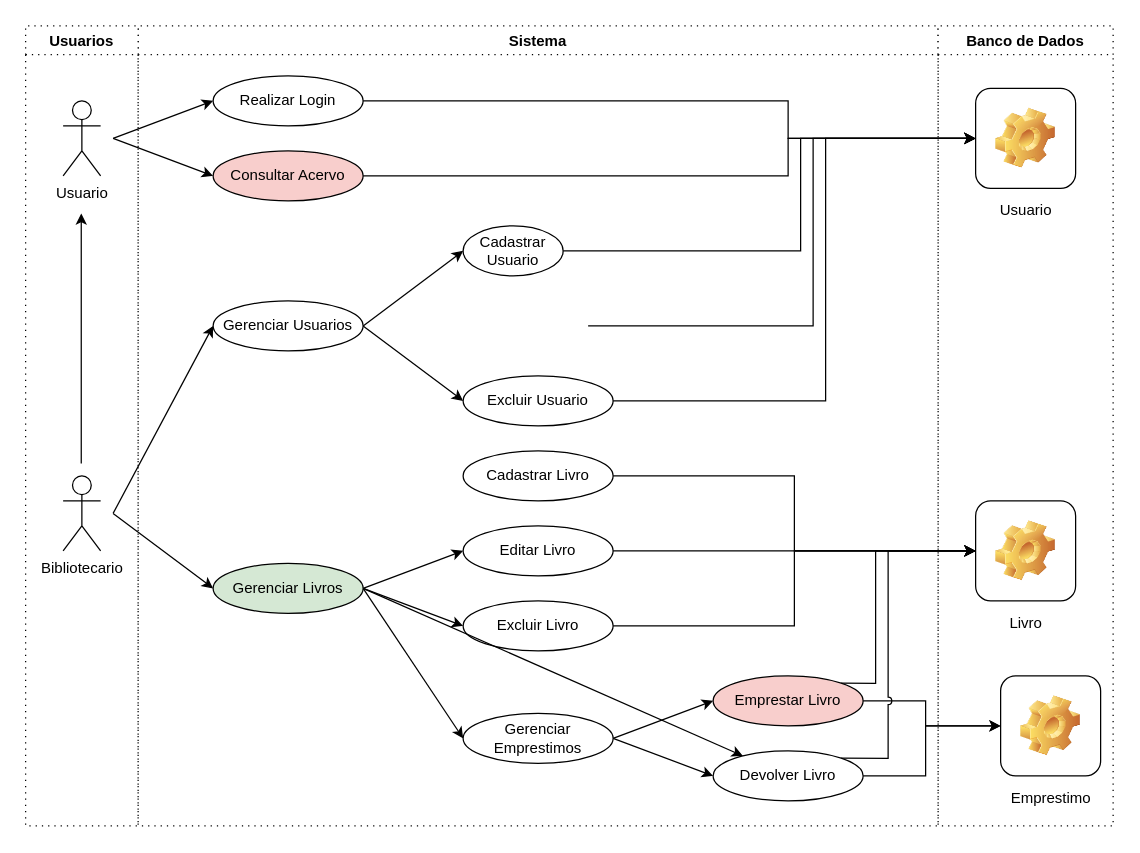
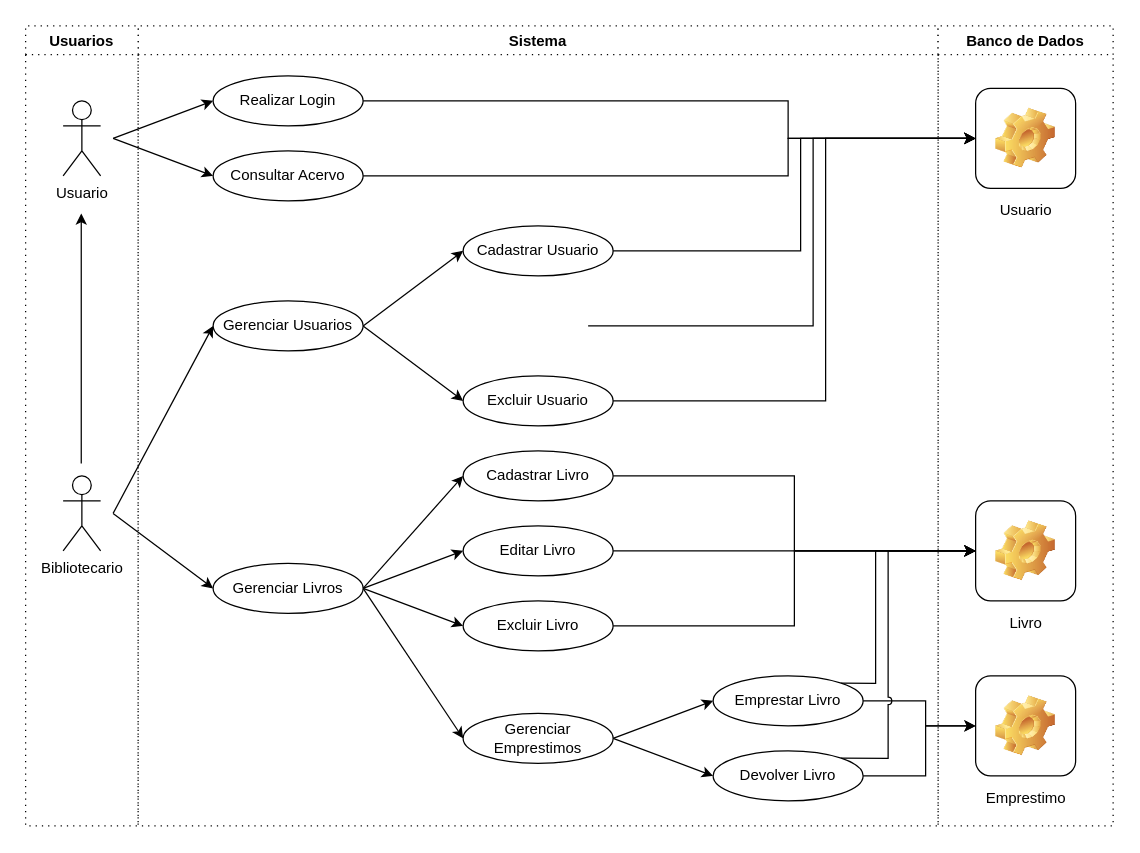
(288, 176) -> (288, 176)
(513, 251) -> (538, 251)
(288, 588) -> (288, 588)
(564, 677) -> (412, 533)
(788, 701) -> (788, 701)
(1051, 726) -> (1026, 726)
